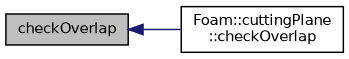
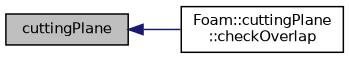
(67, 29) -> (67, 29)
